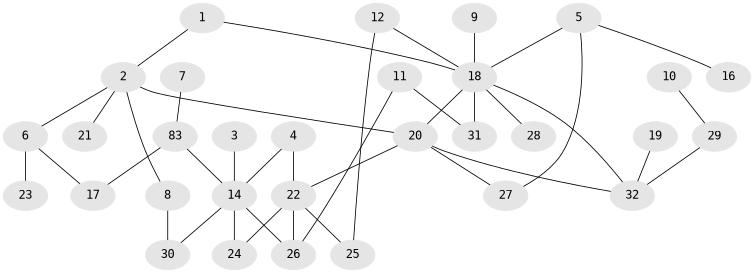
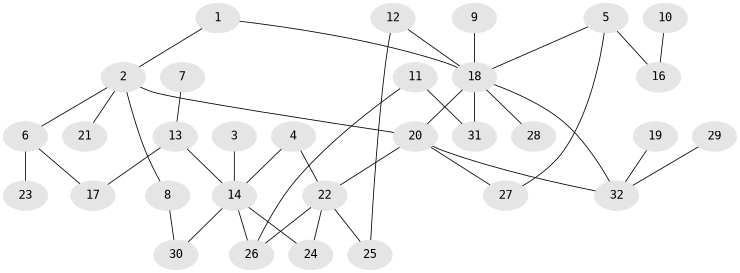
(692, 107) -> (662, 48)
(175, 136) -> (175, 136)
